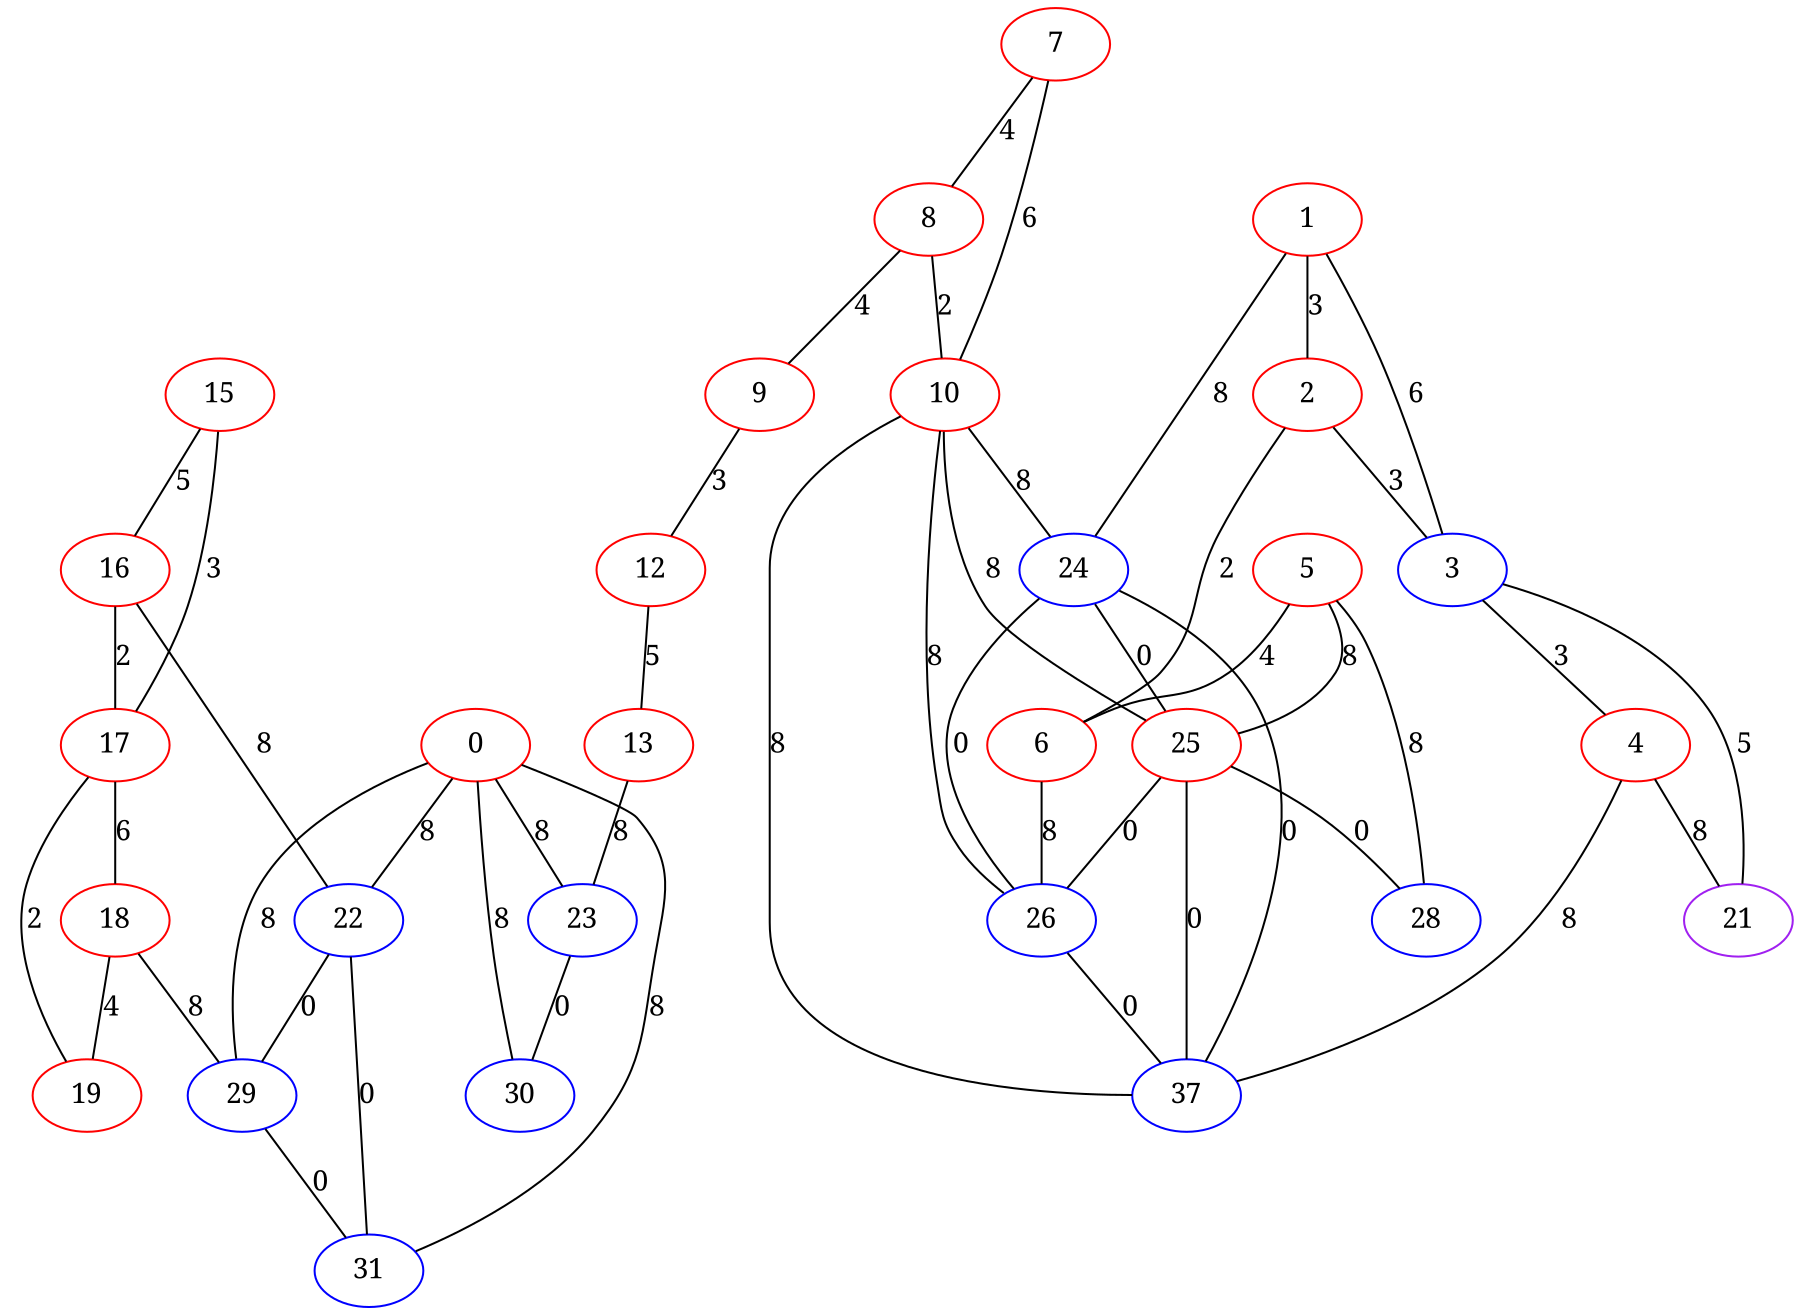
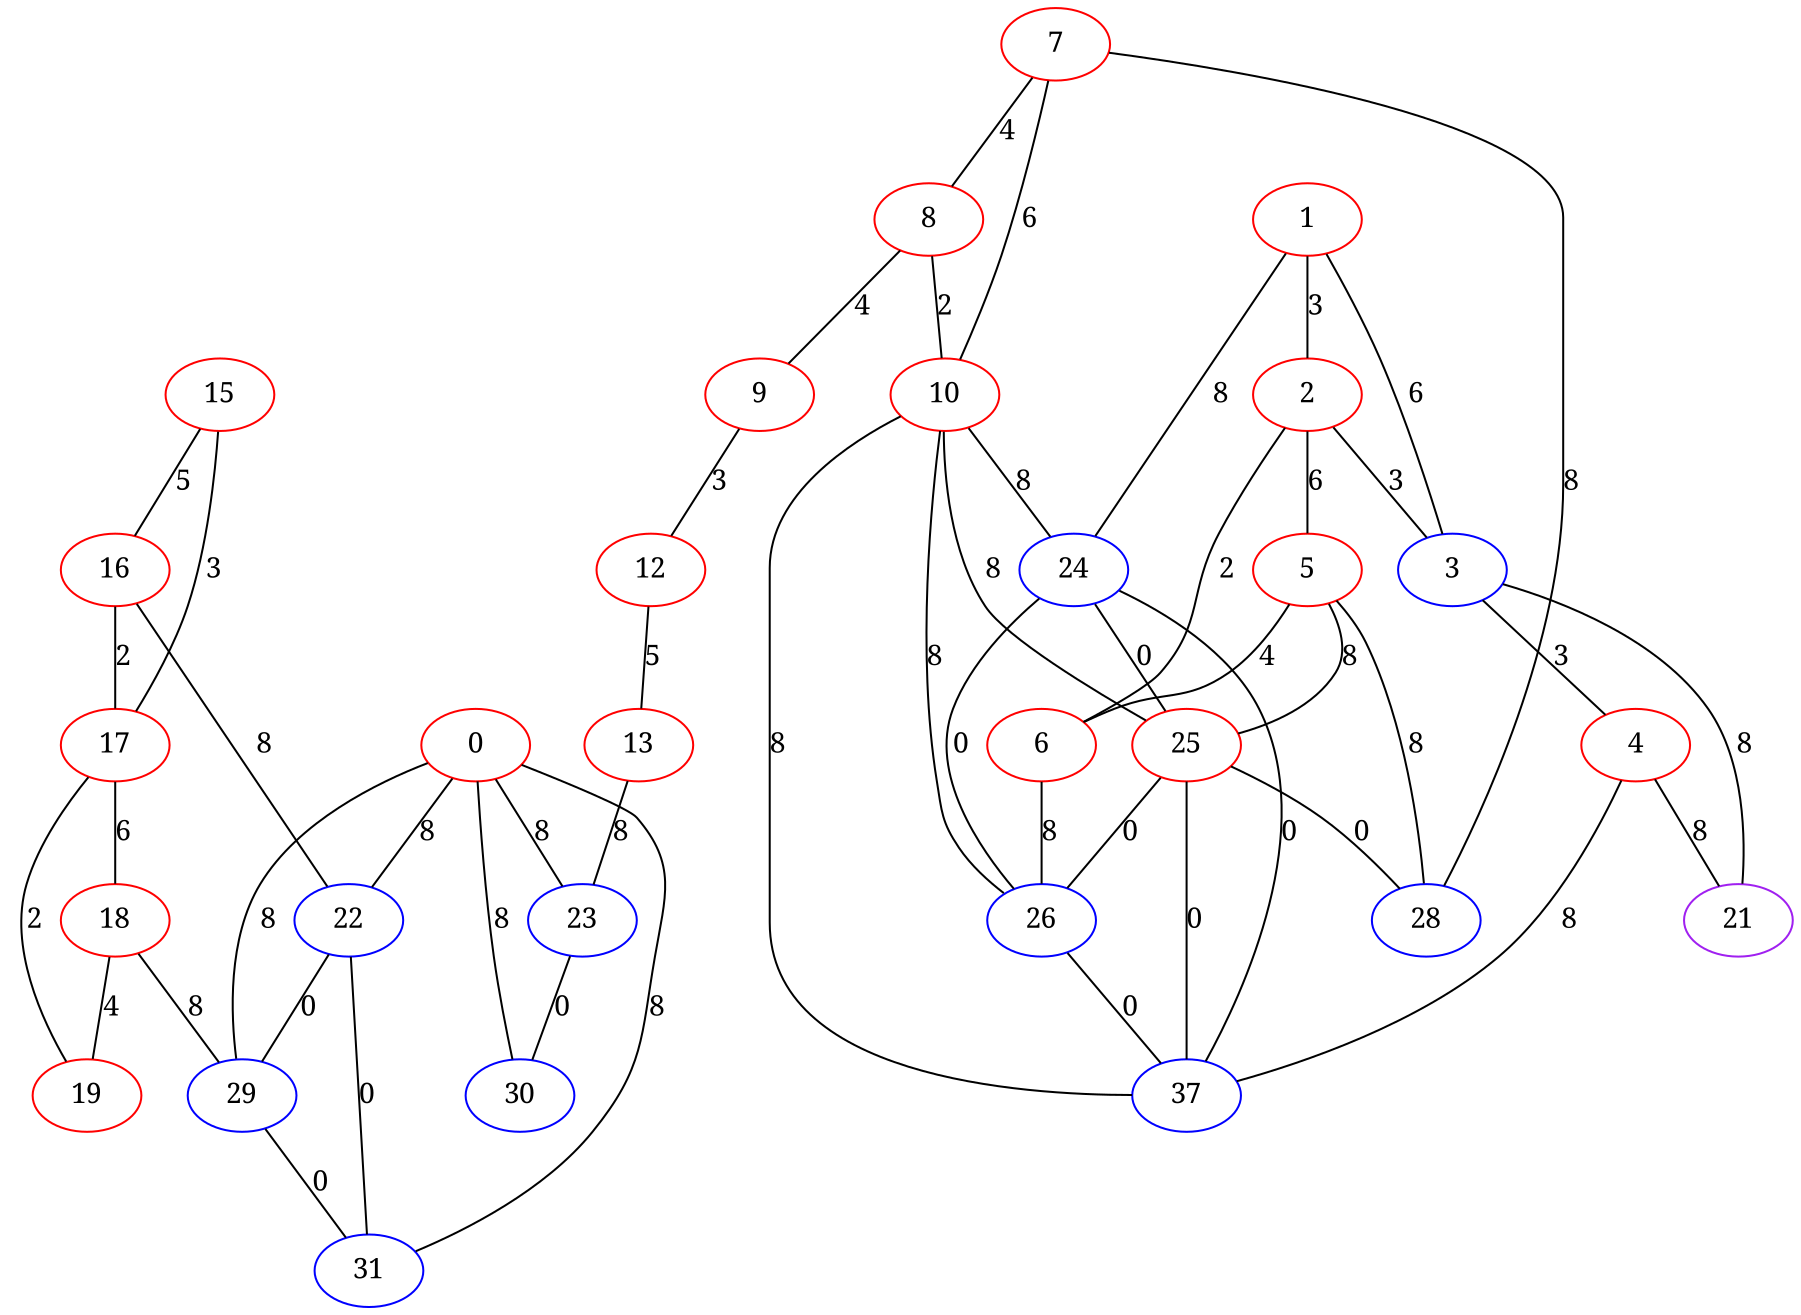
none -> (1563, 311)
none -> (1307, 482)
(1744, 745) -> (1744, 745)
